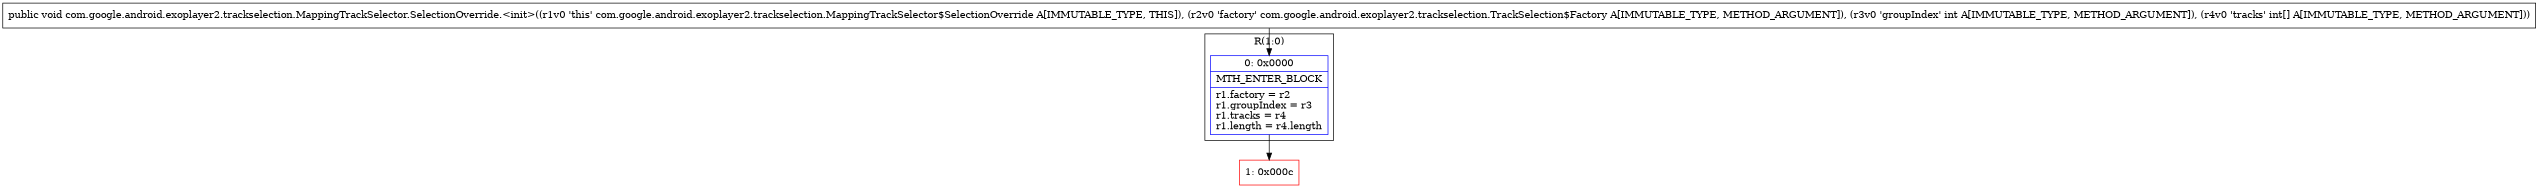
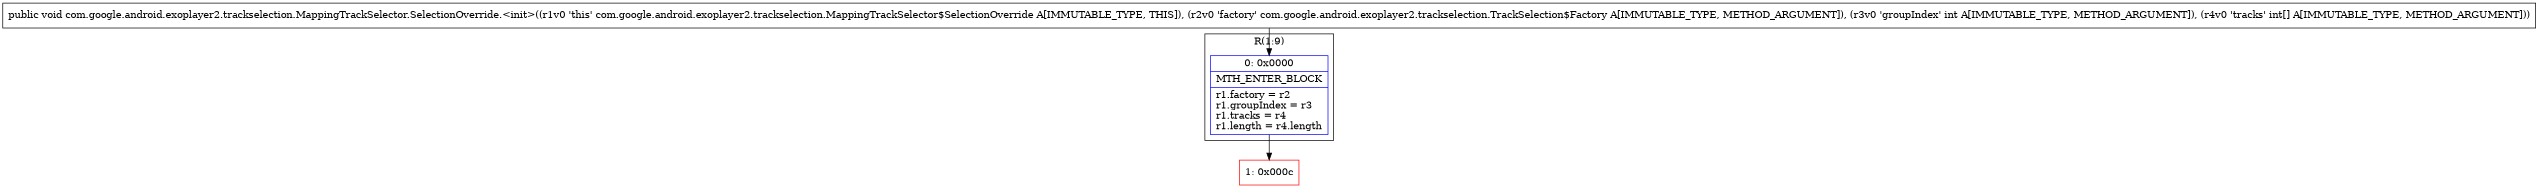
(1269, 42) -> (1269, 42)
